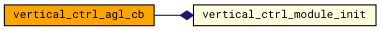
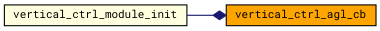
(167, 15) -> (200, 15)
